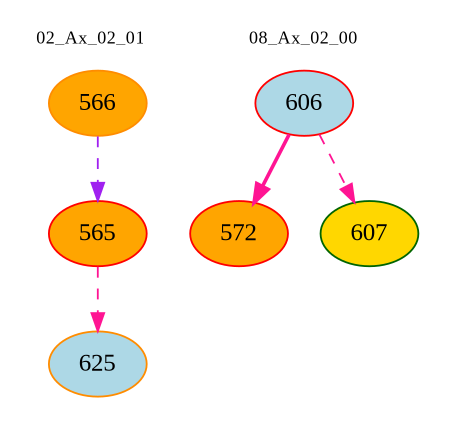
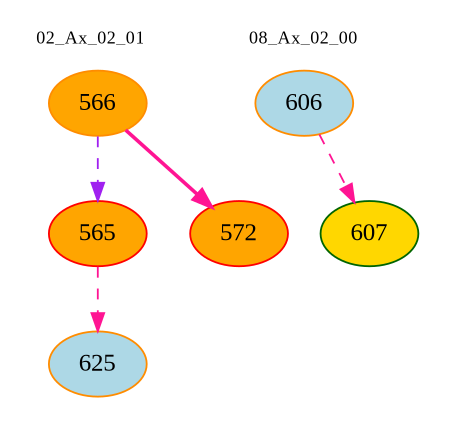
(304, 103) -> (304, 103)
(276, 160) -> (149, 151)
